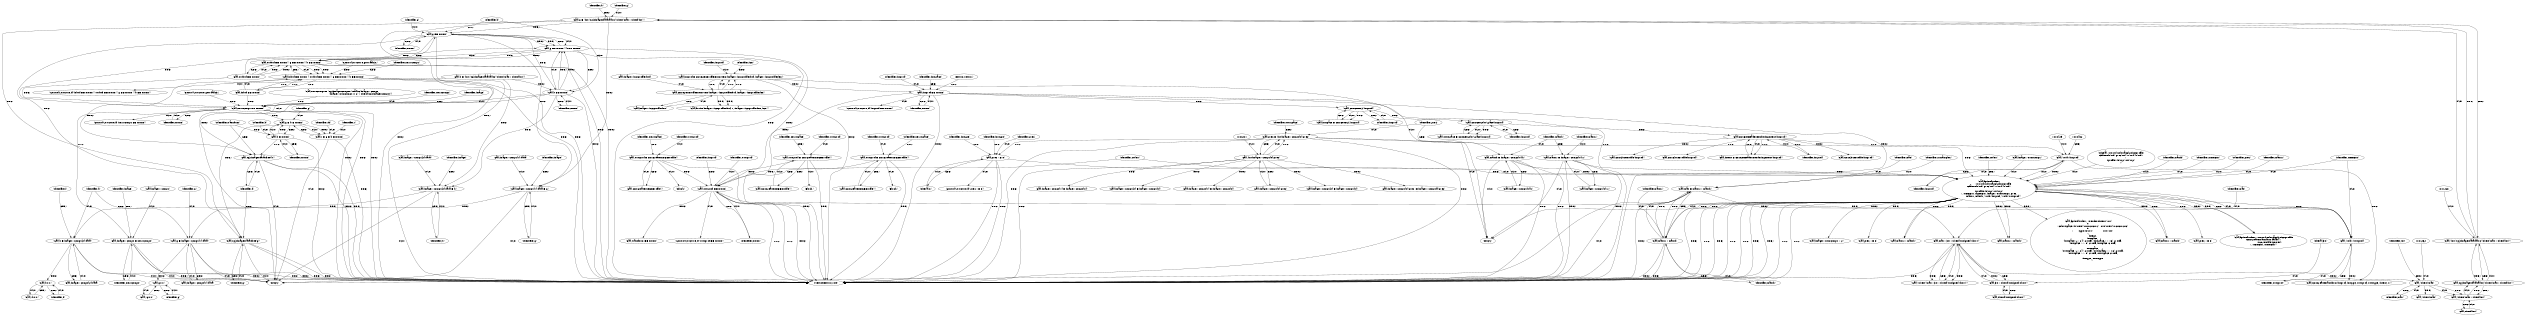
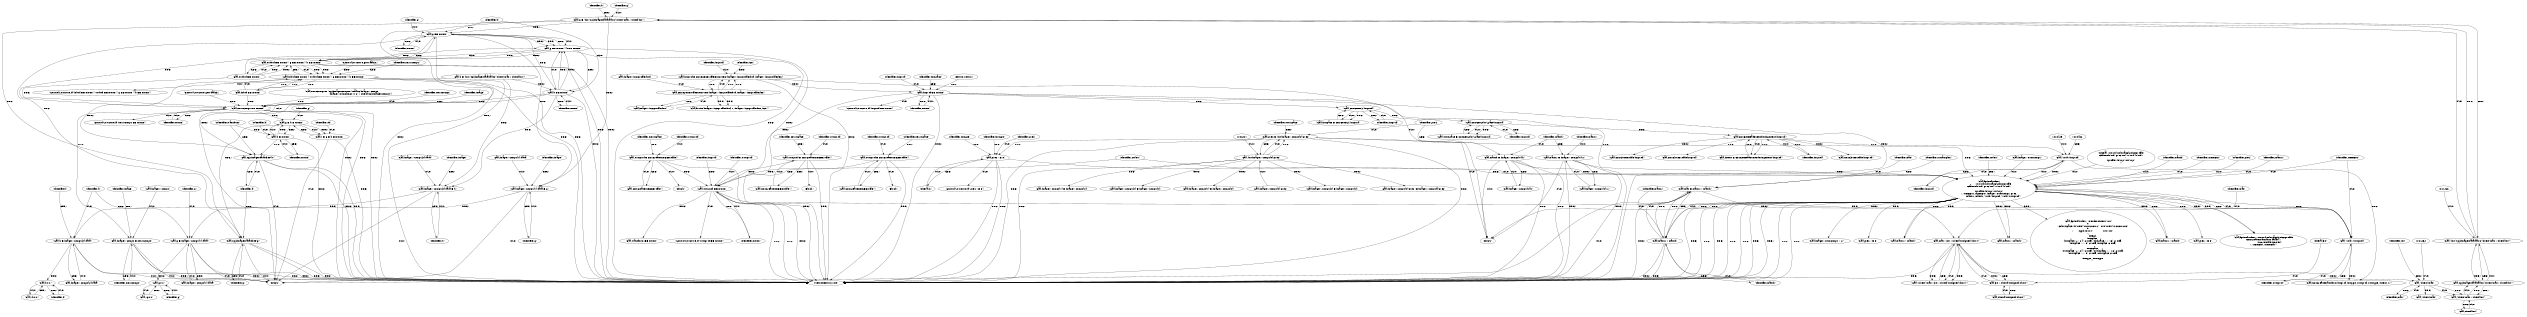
(482, 101) -> (482, 101)
(349, 123) -> none
(1268, 172) -> none
(1909, 172) -> (1909, 172)
